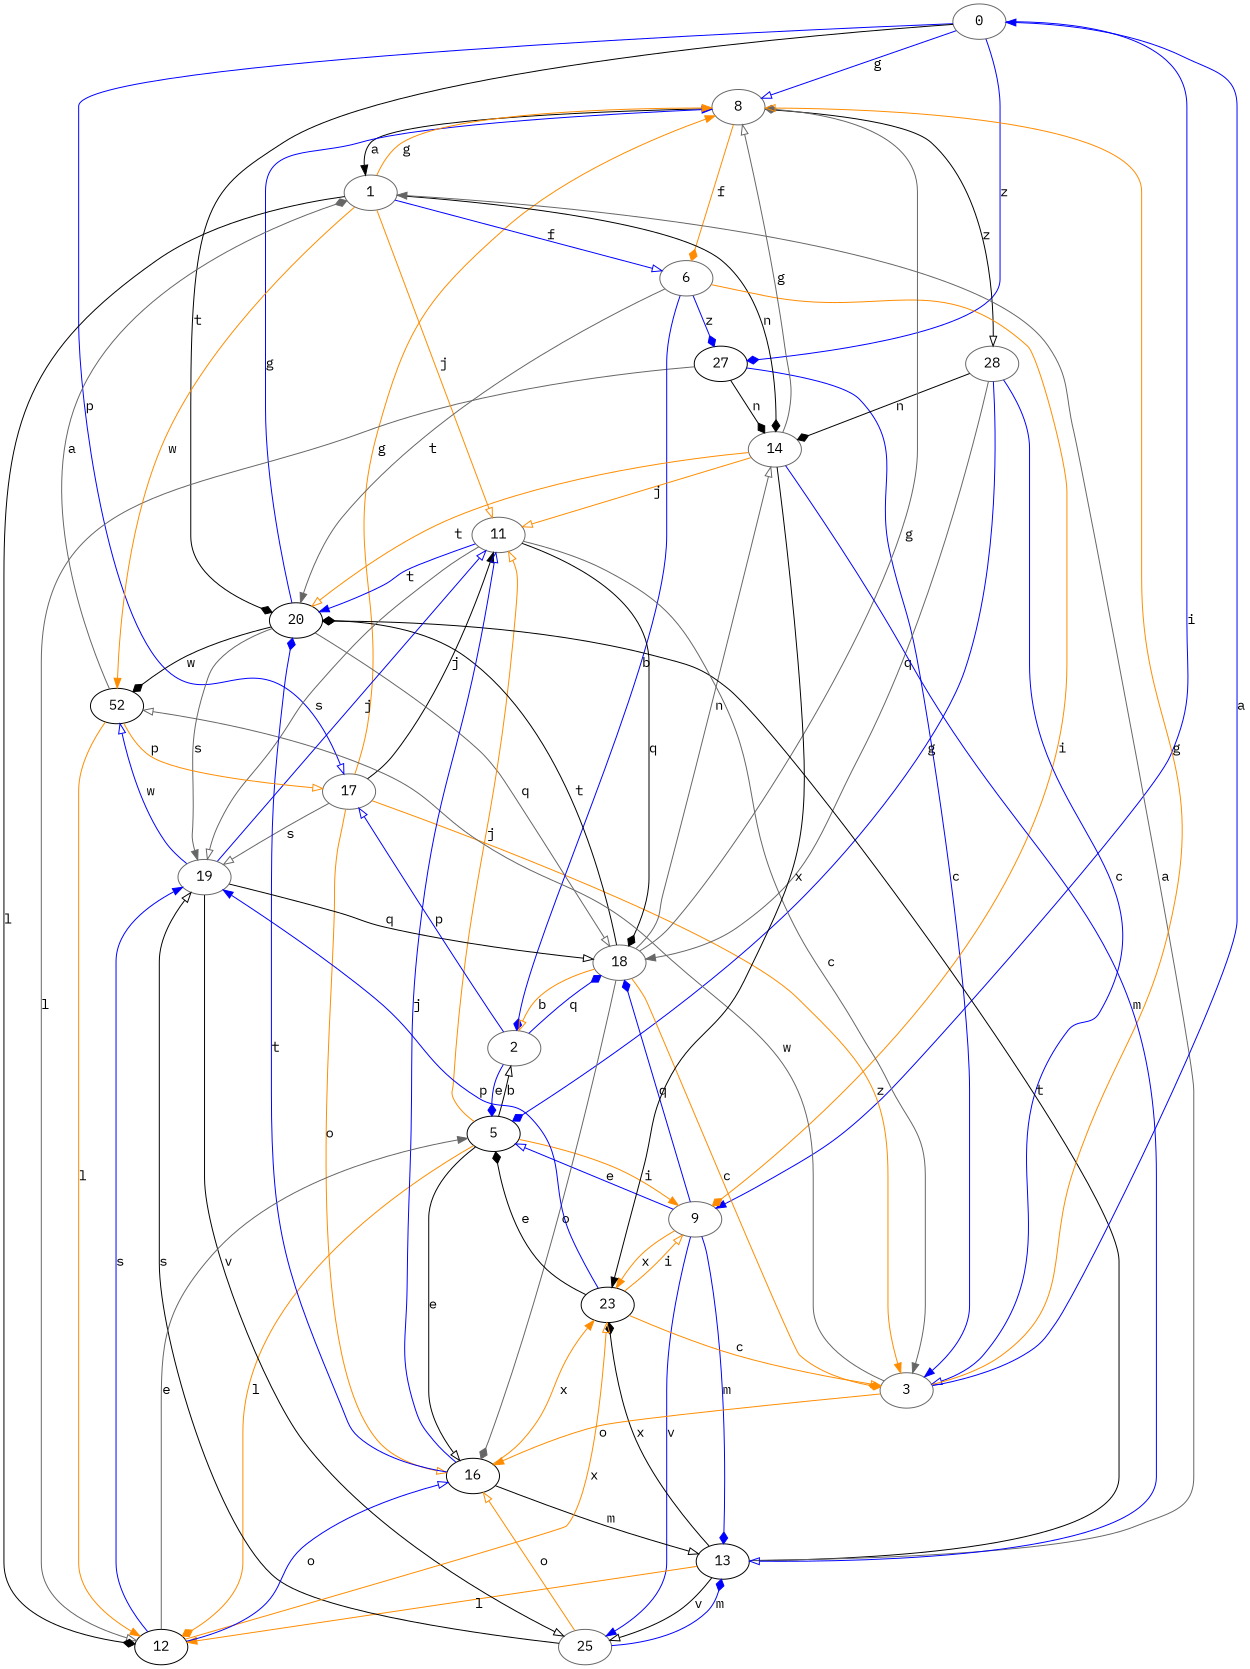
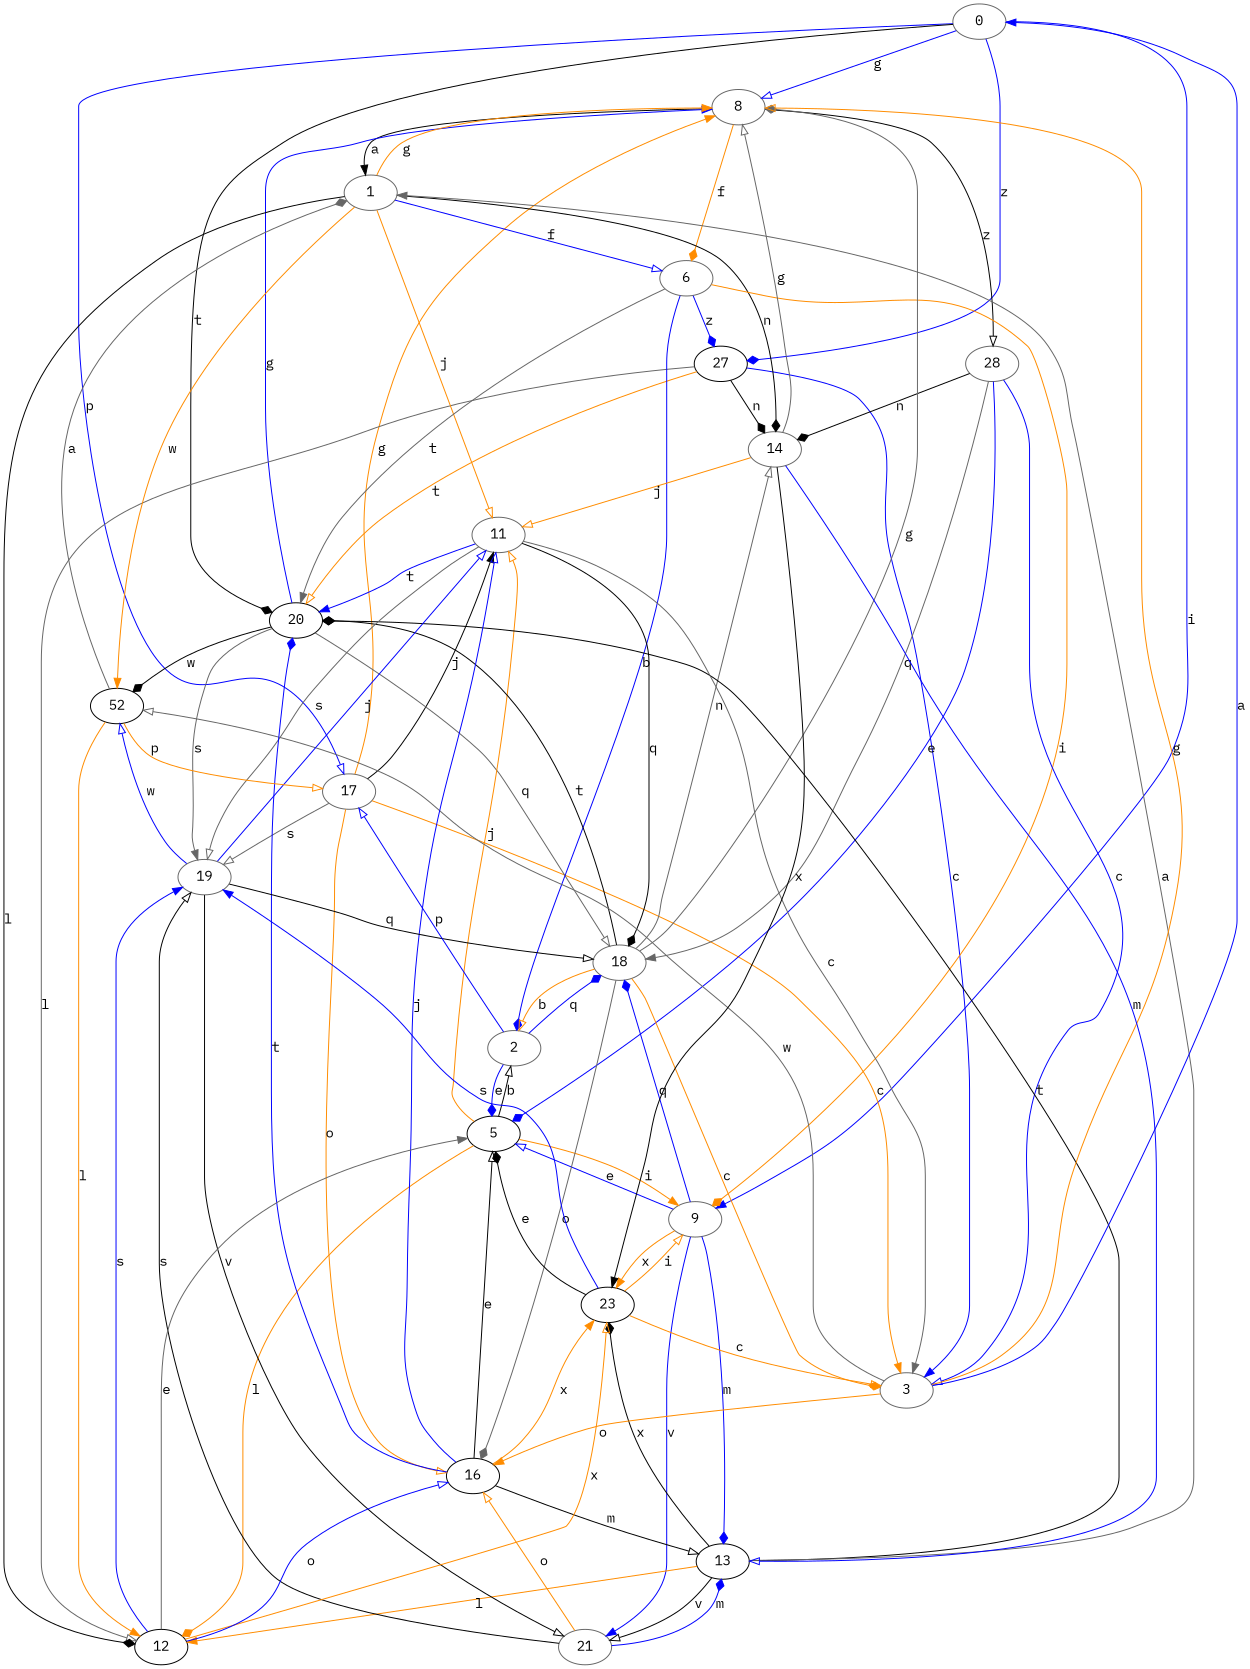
(522, 494) -> (486, 455)
(932, 749) -> (932, 749)
(483, 1091) -> (483, 1091)
(881, 1091) -> (881, 1091)
(429, 1294) -> (483, 1310)
(585, 1647) -> (585, 1647)
